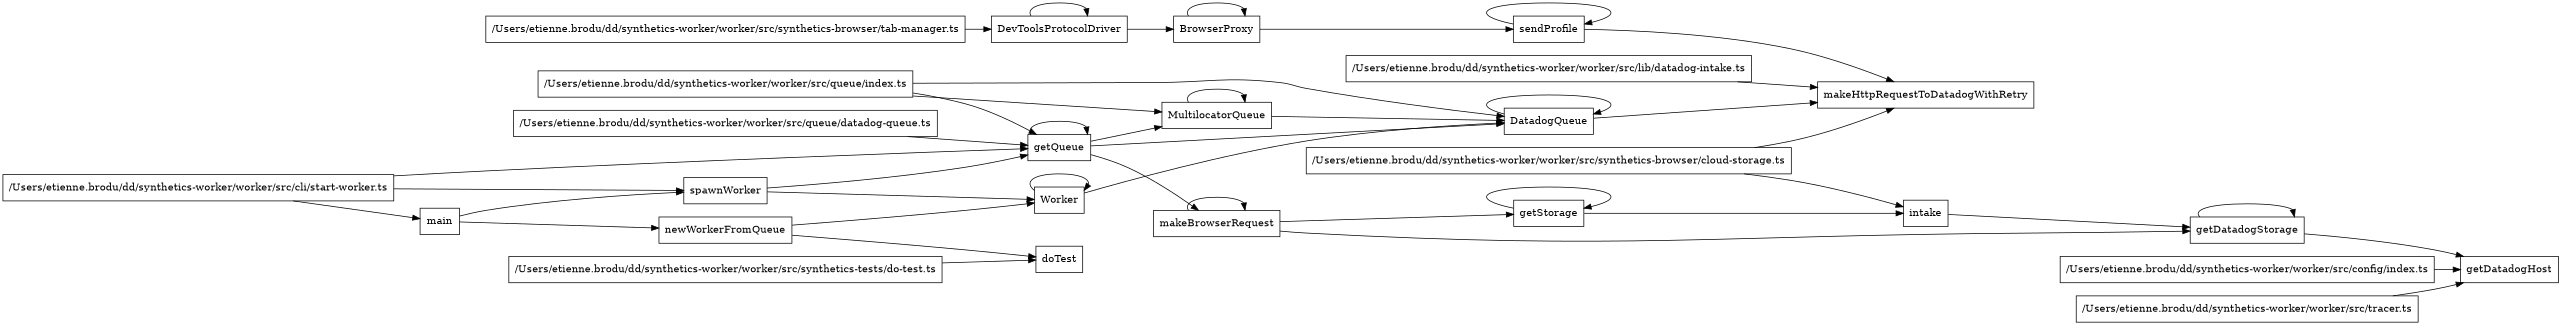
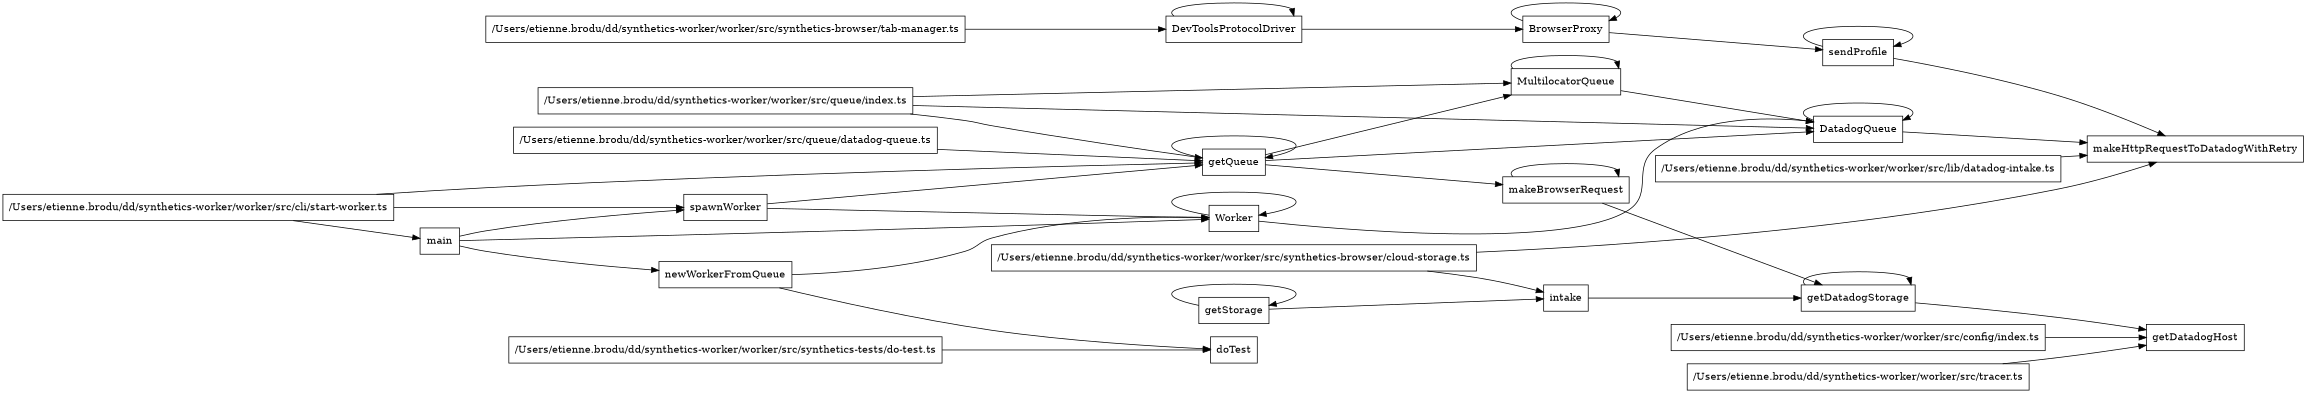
(1393, 218) -> none
none -> (831, 231)
